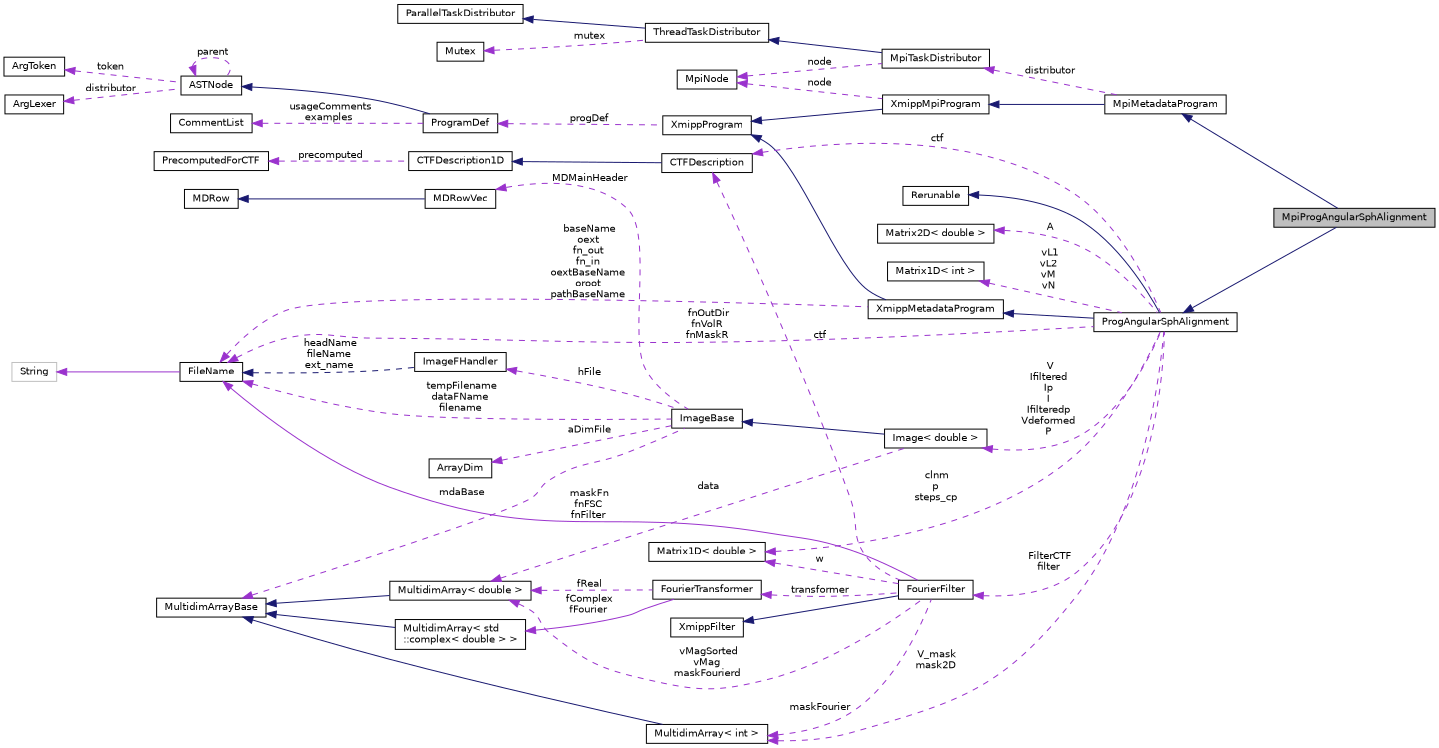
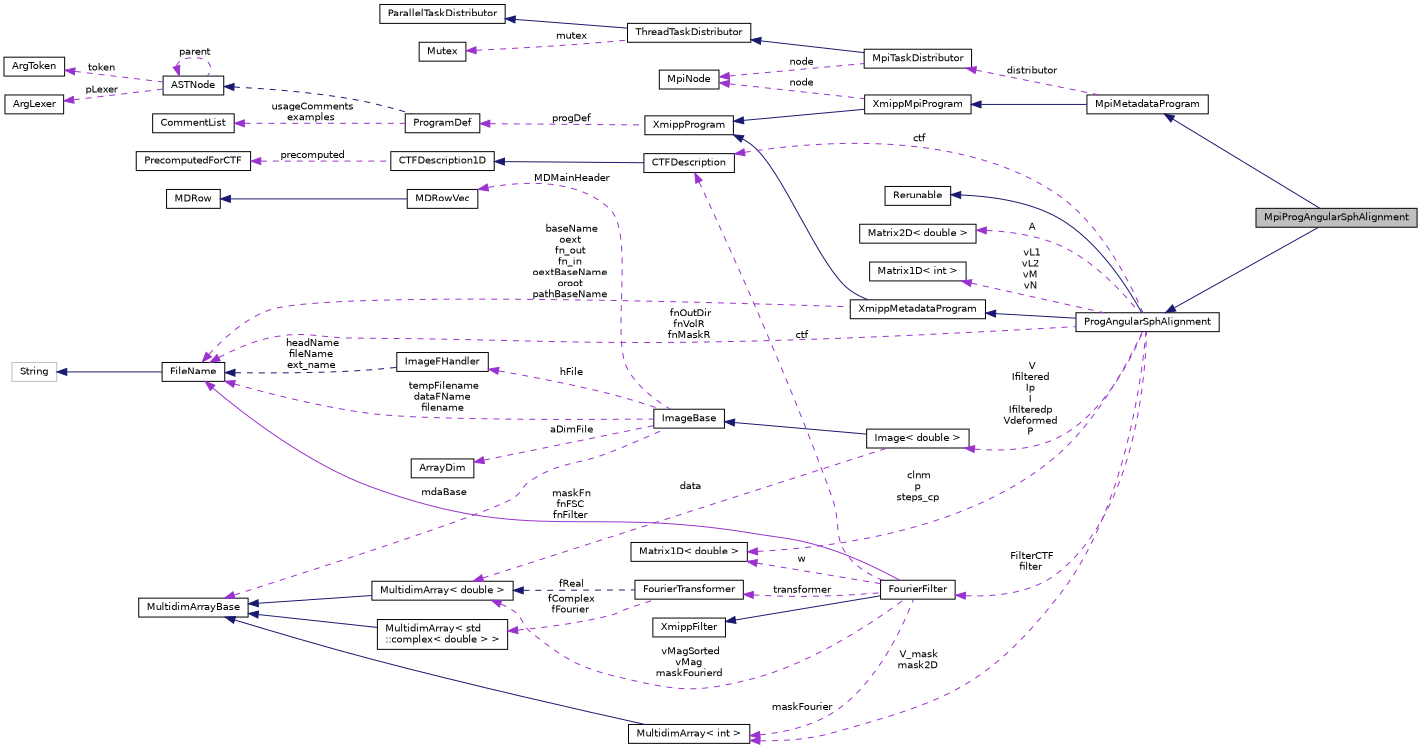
(109, 89) -> (100, 90)
(342, 95) -> (324, 95)
(123, 372) -> (114, 372)
(597, 590) -> (579, 590)
(606, 620) -> (588, 620)
